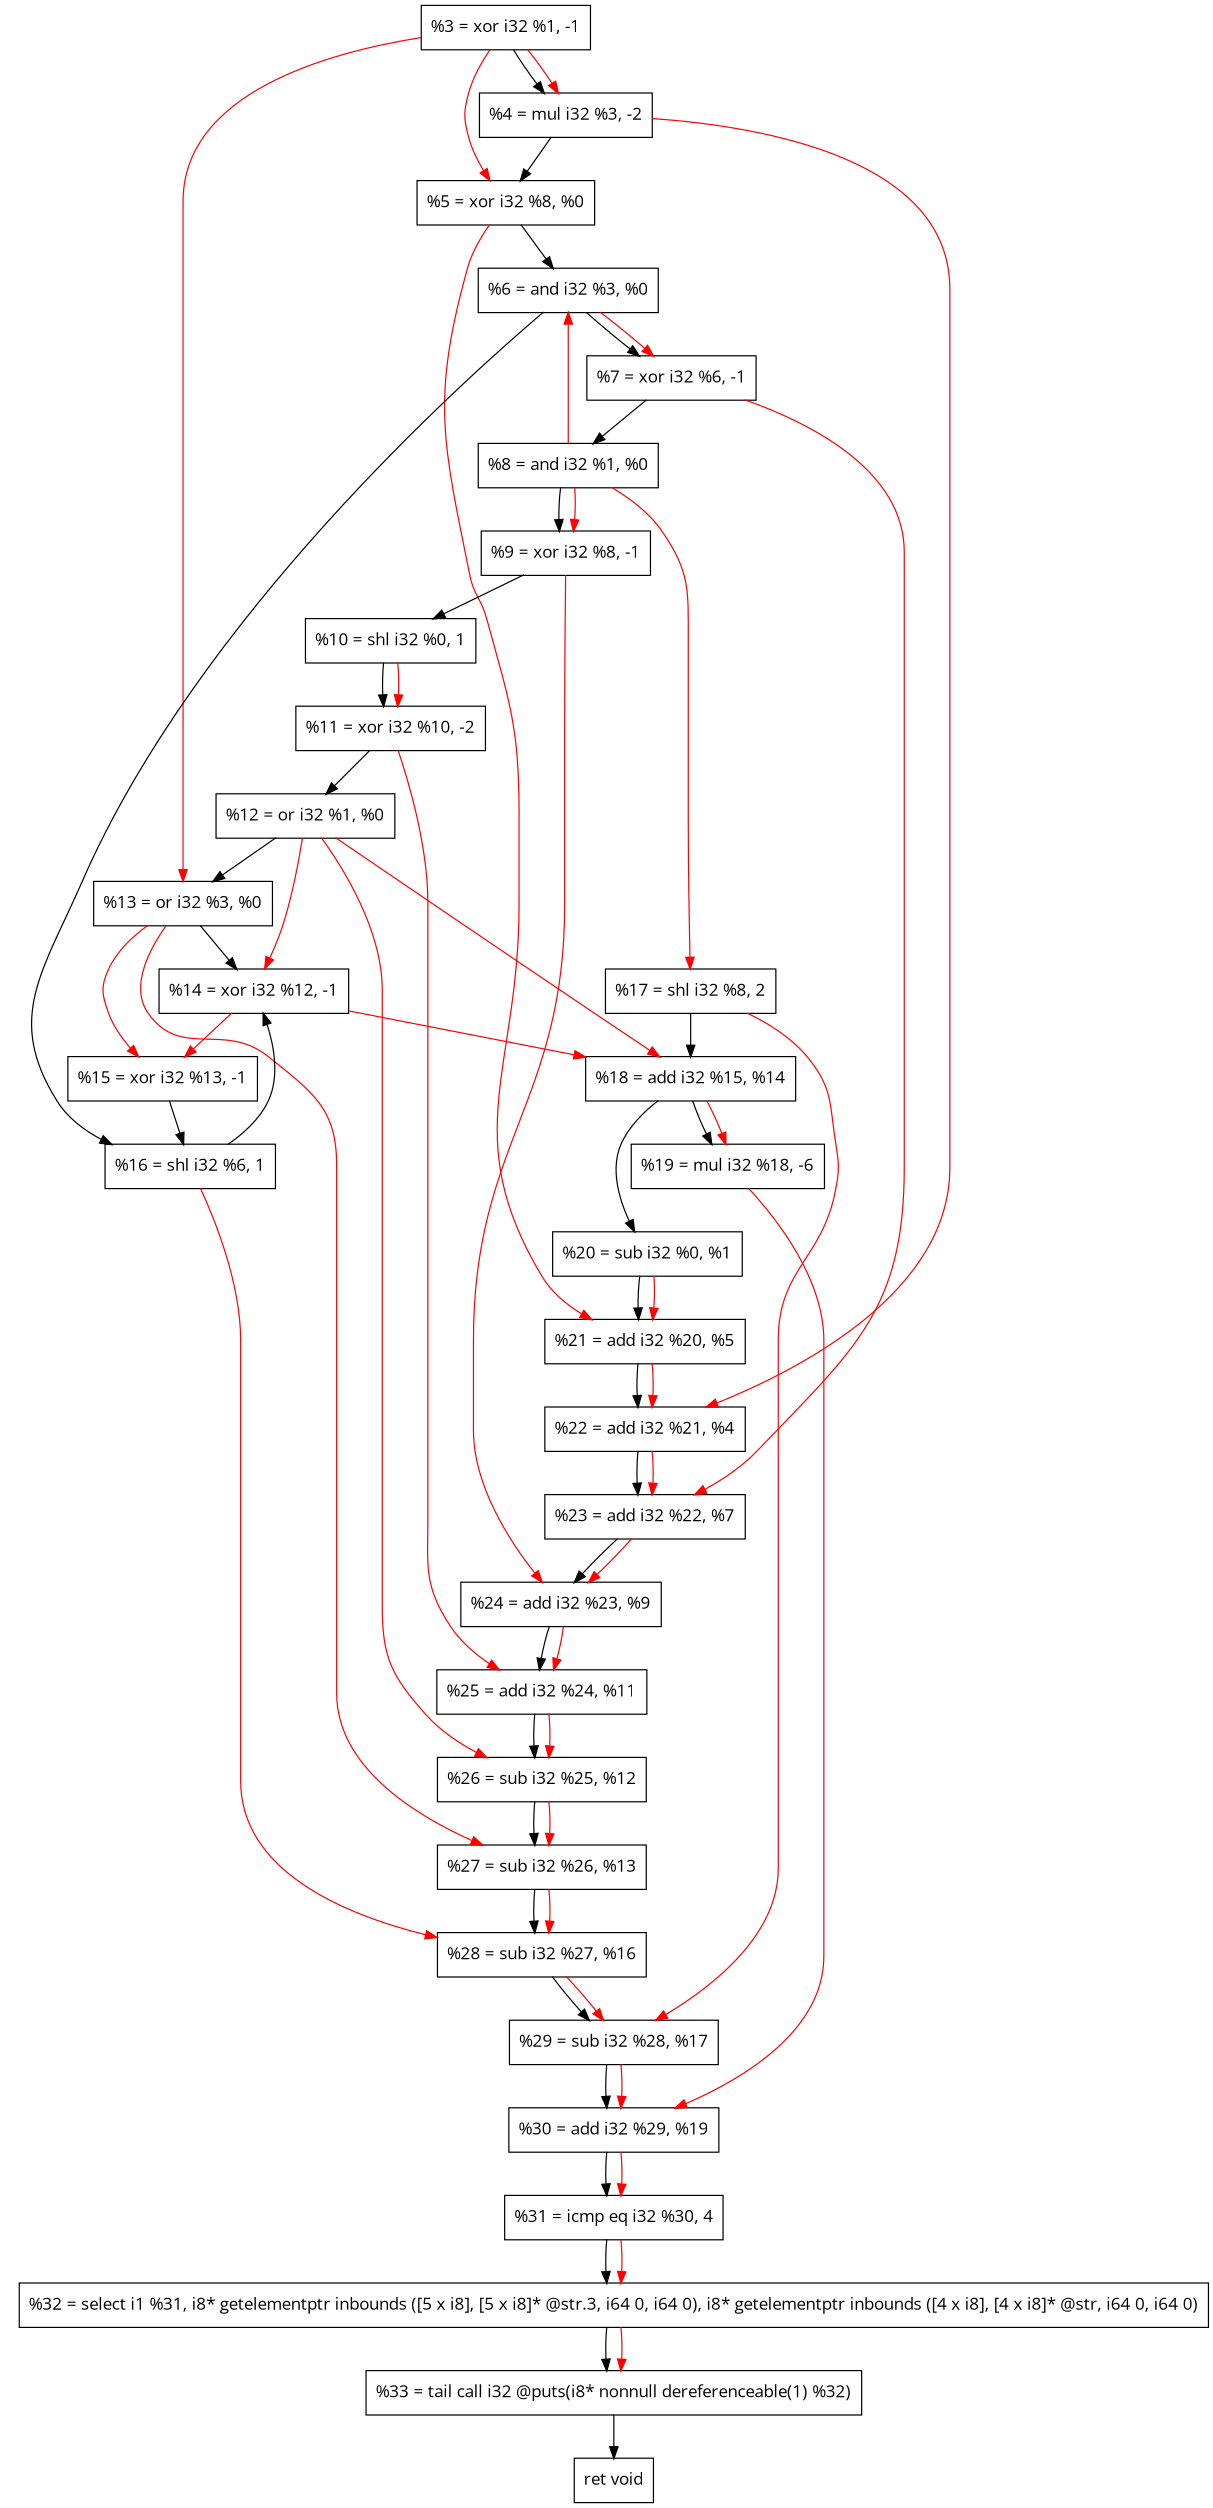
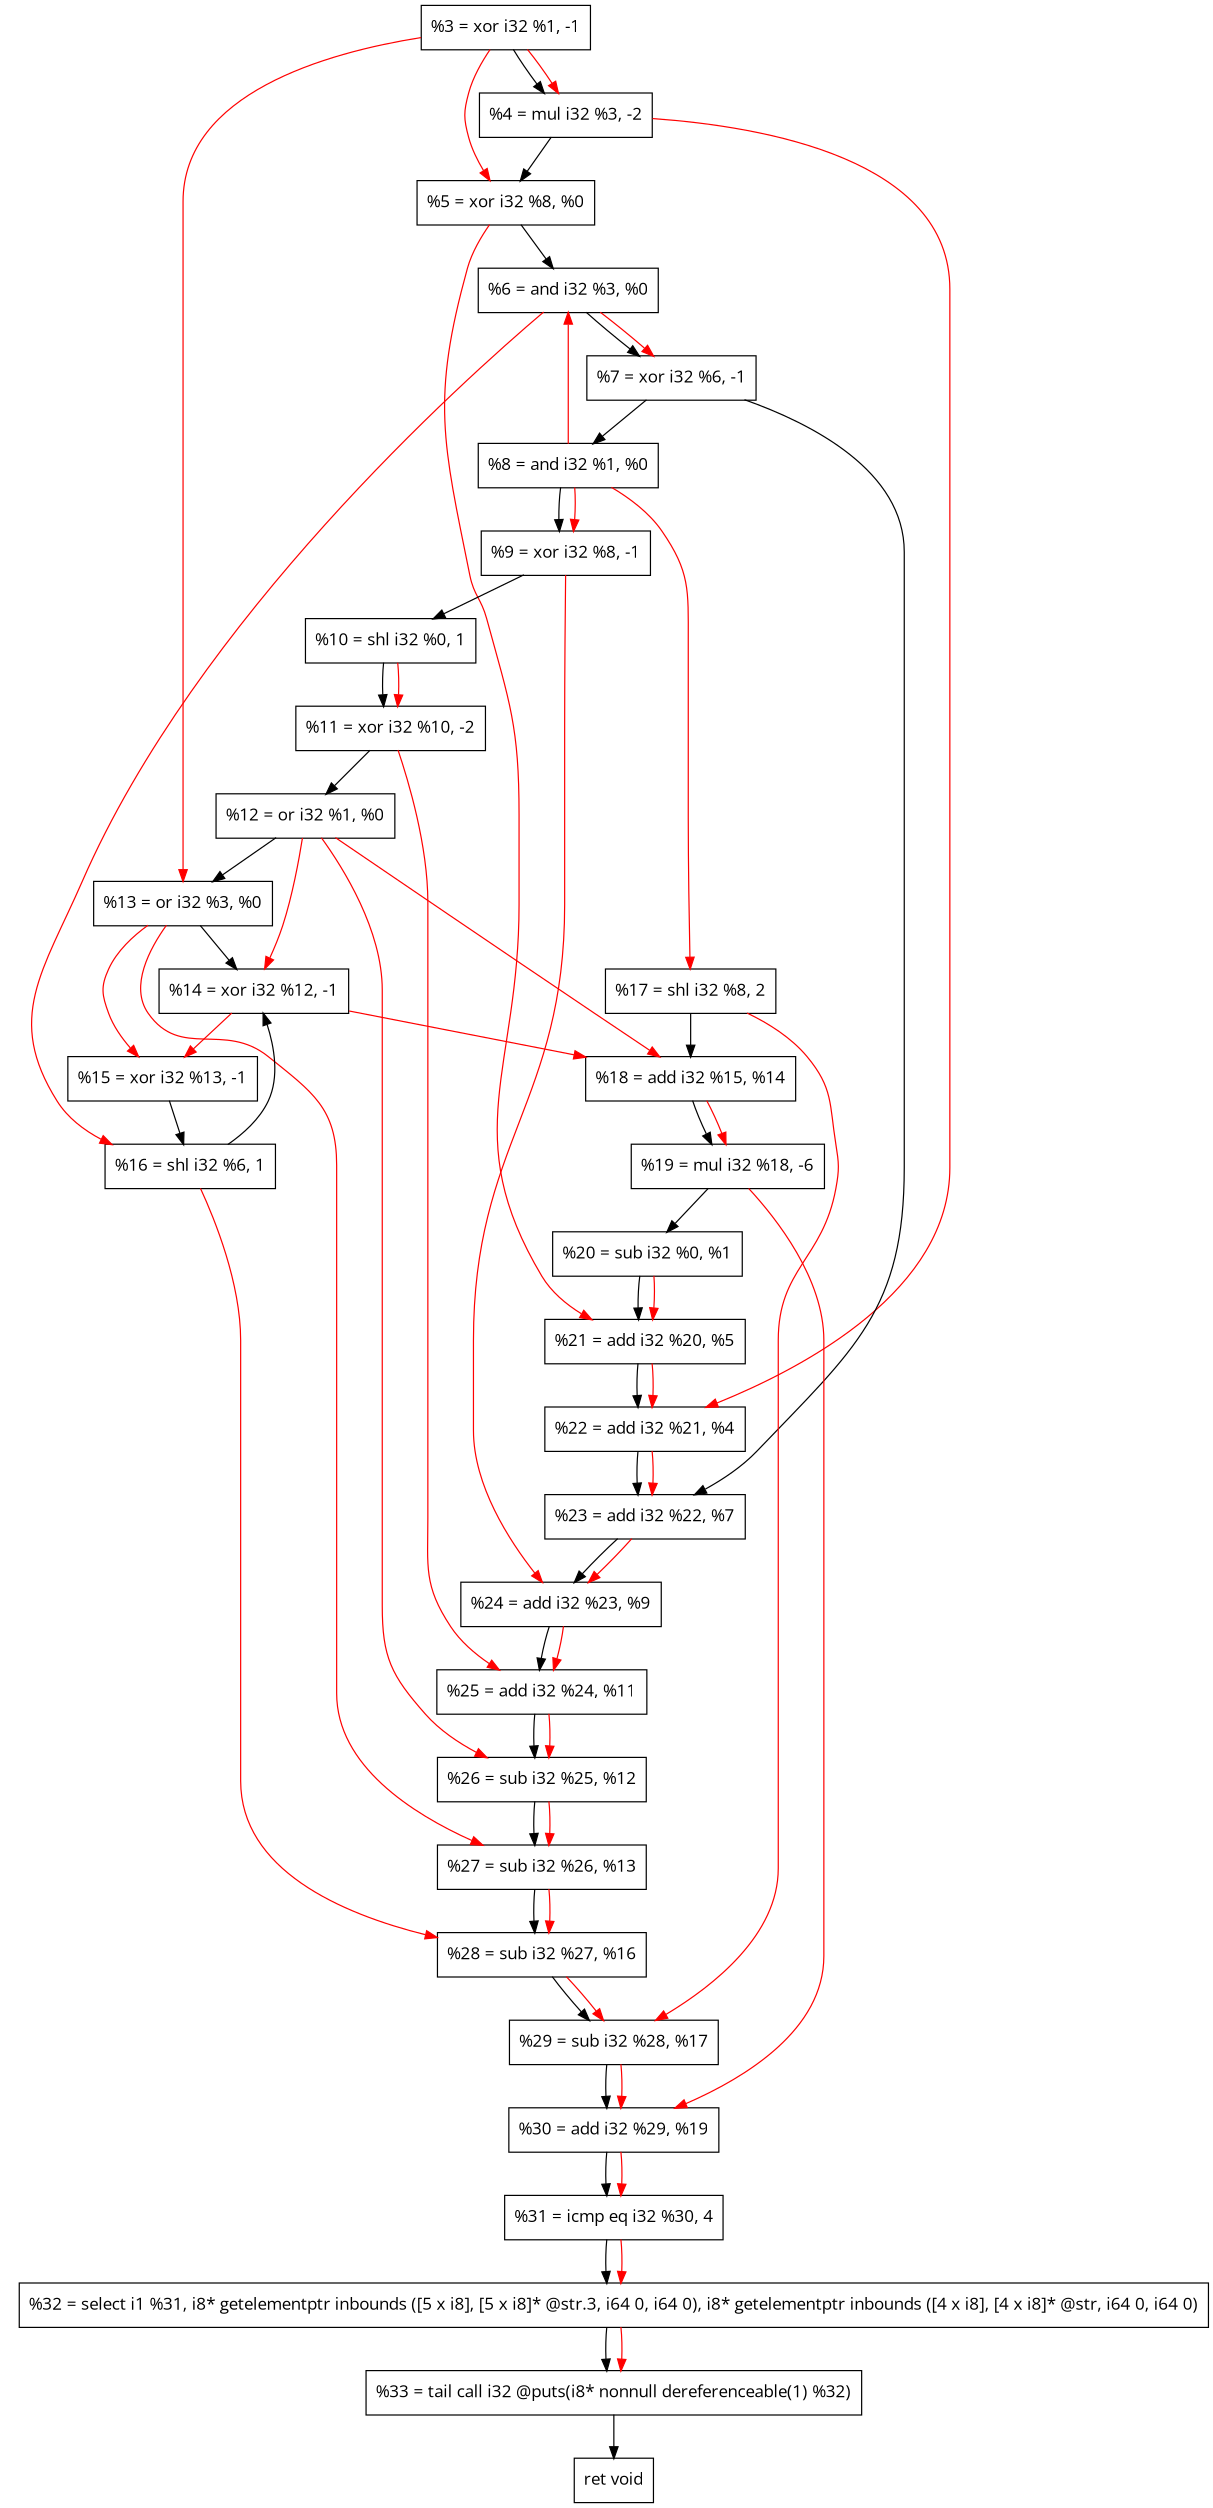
(193, 689) -> (193, 689)
(904, 940) -> (904, 940)
(618, 1155) -> (692, 1206)
